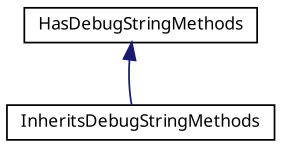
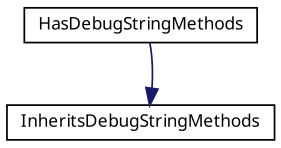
(129, 83) -> (152, 65)
